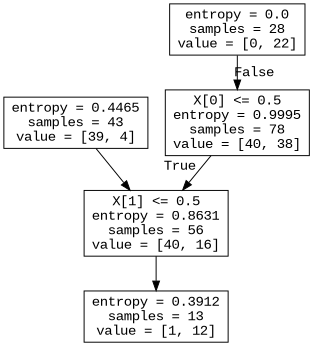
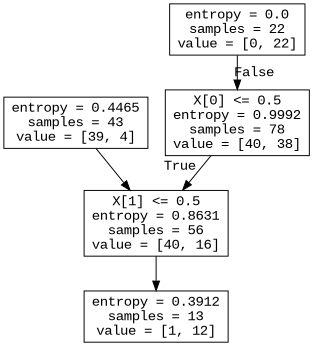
(237, 29) -> (237, 29)
(237, 123) -> (237, 123)
